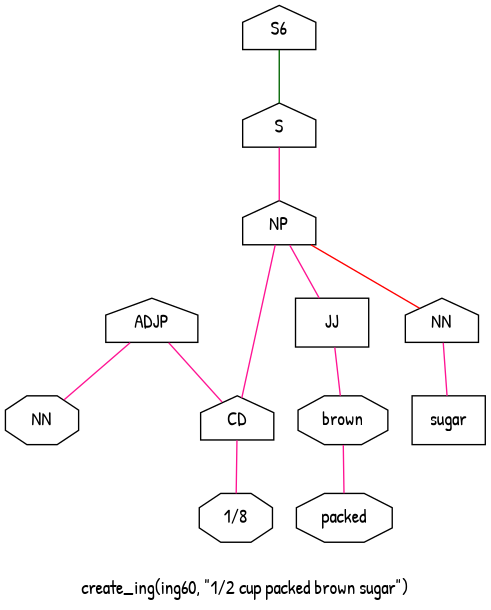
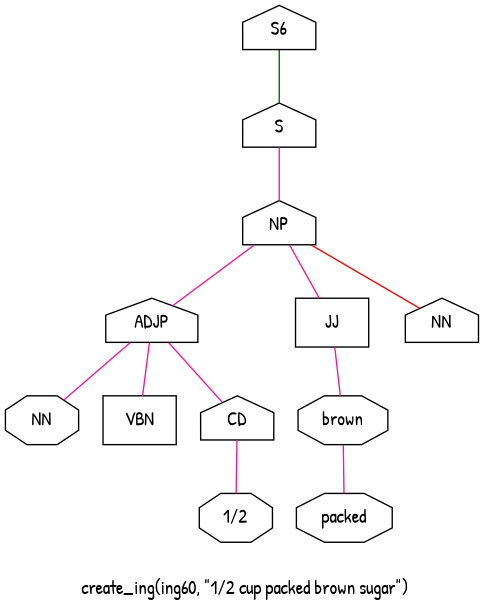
(259, 321) -> (213, 275)
none -> (140, 420)
(449, 420) -> none
(236, 518) -> (236, 518)
